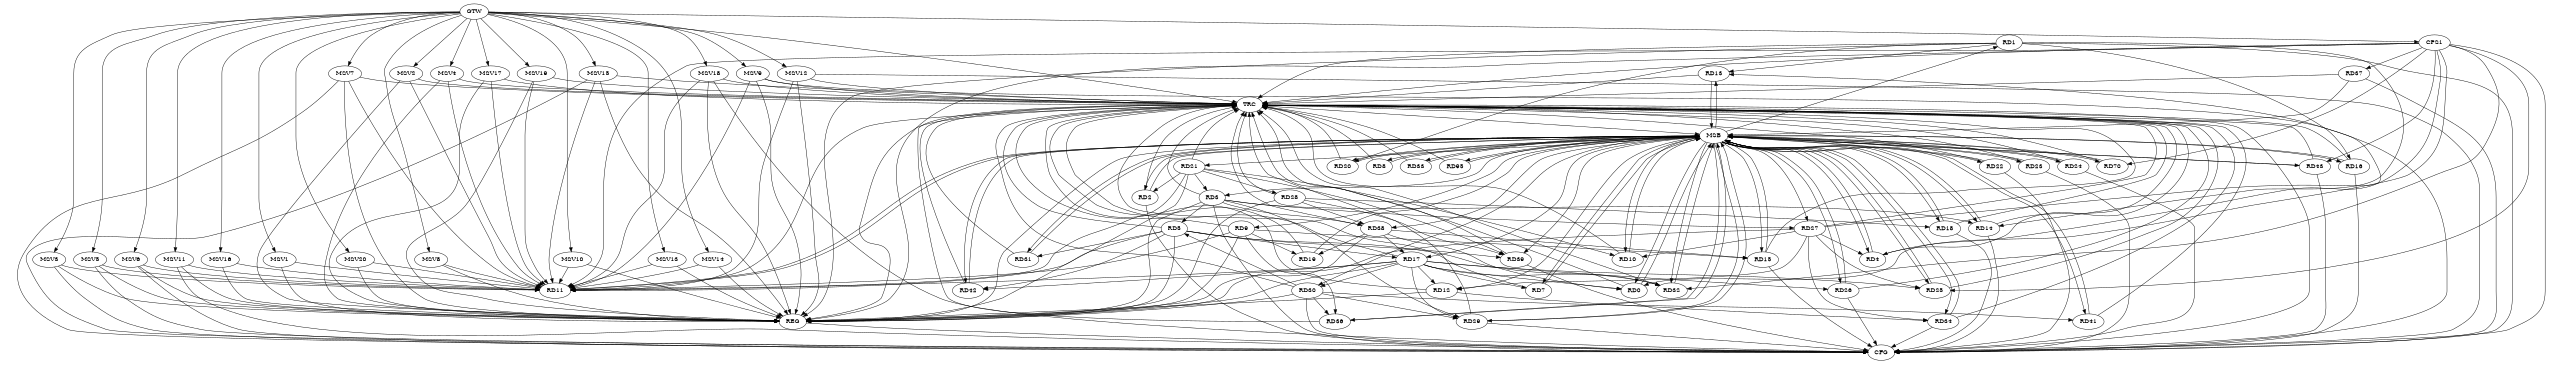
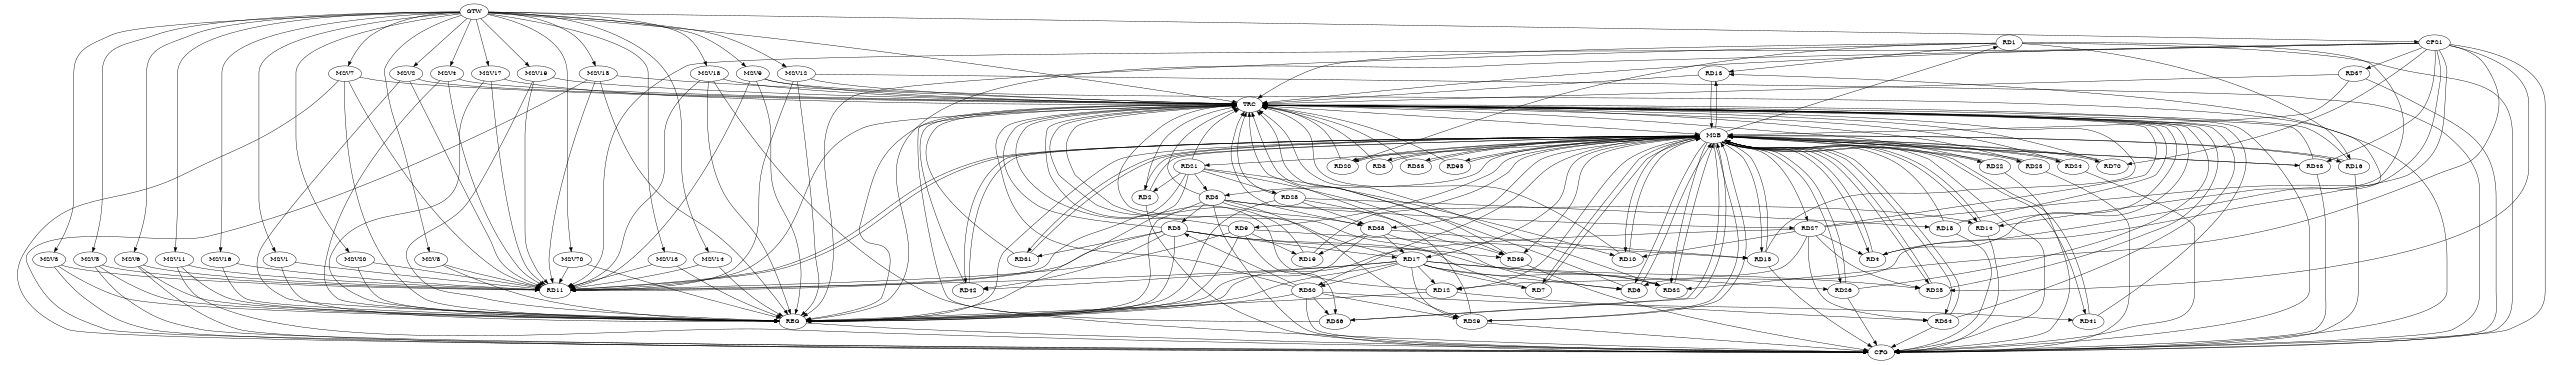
(1867, 154) -> (1986, 206)
(572, 260) -> (572, 260)
(1634, 291) -> (1634, 291)
